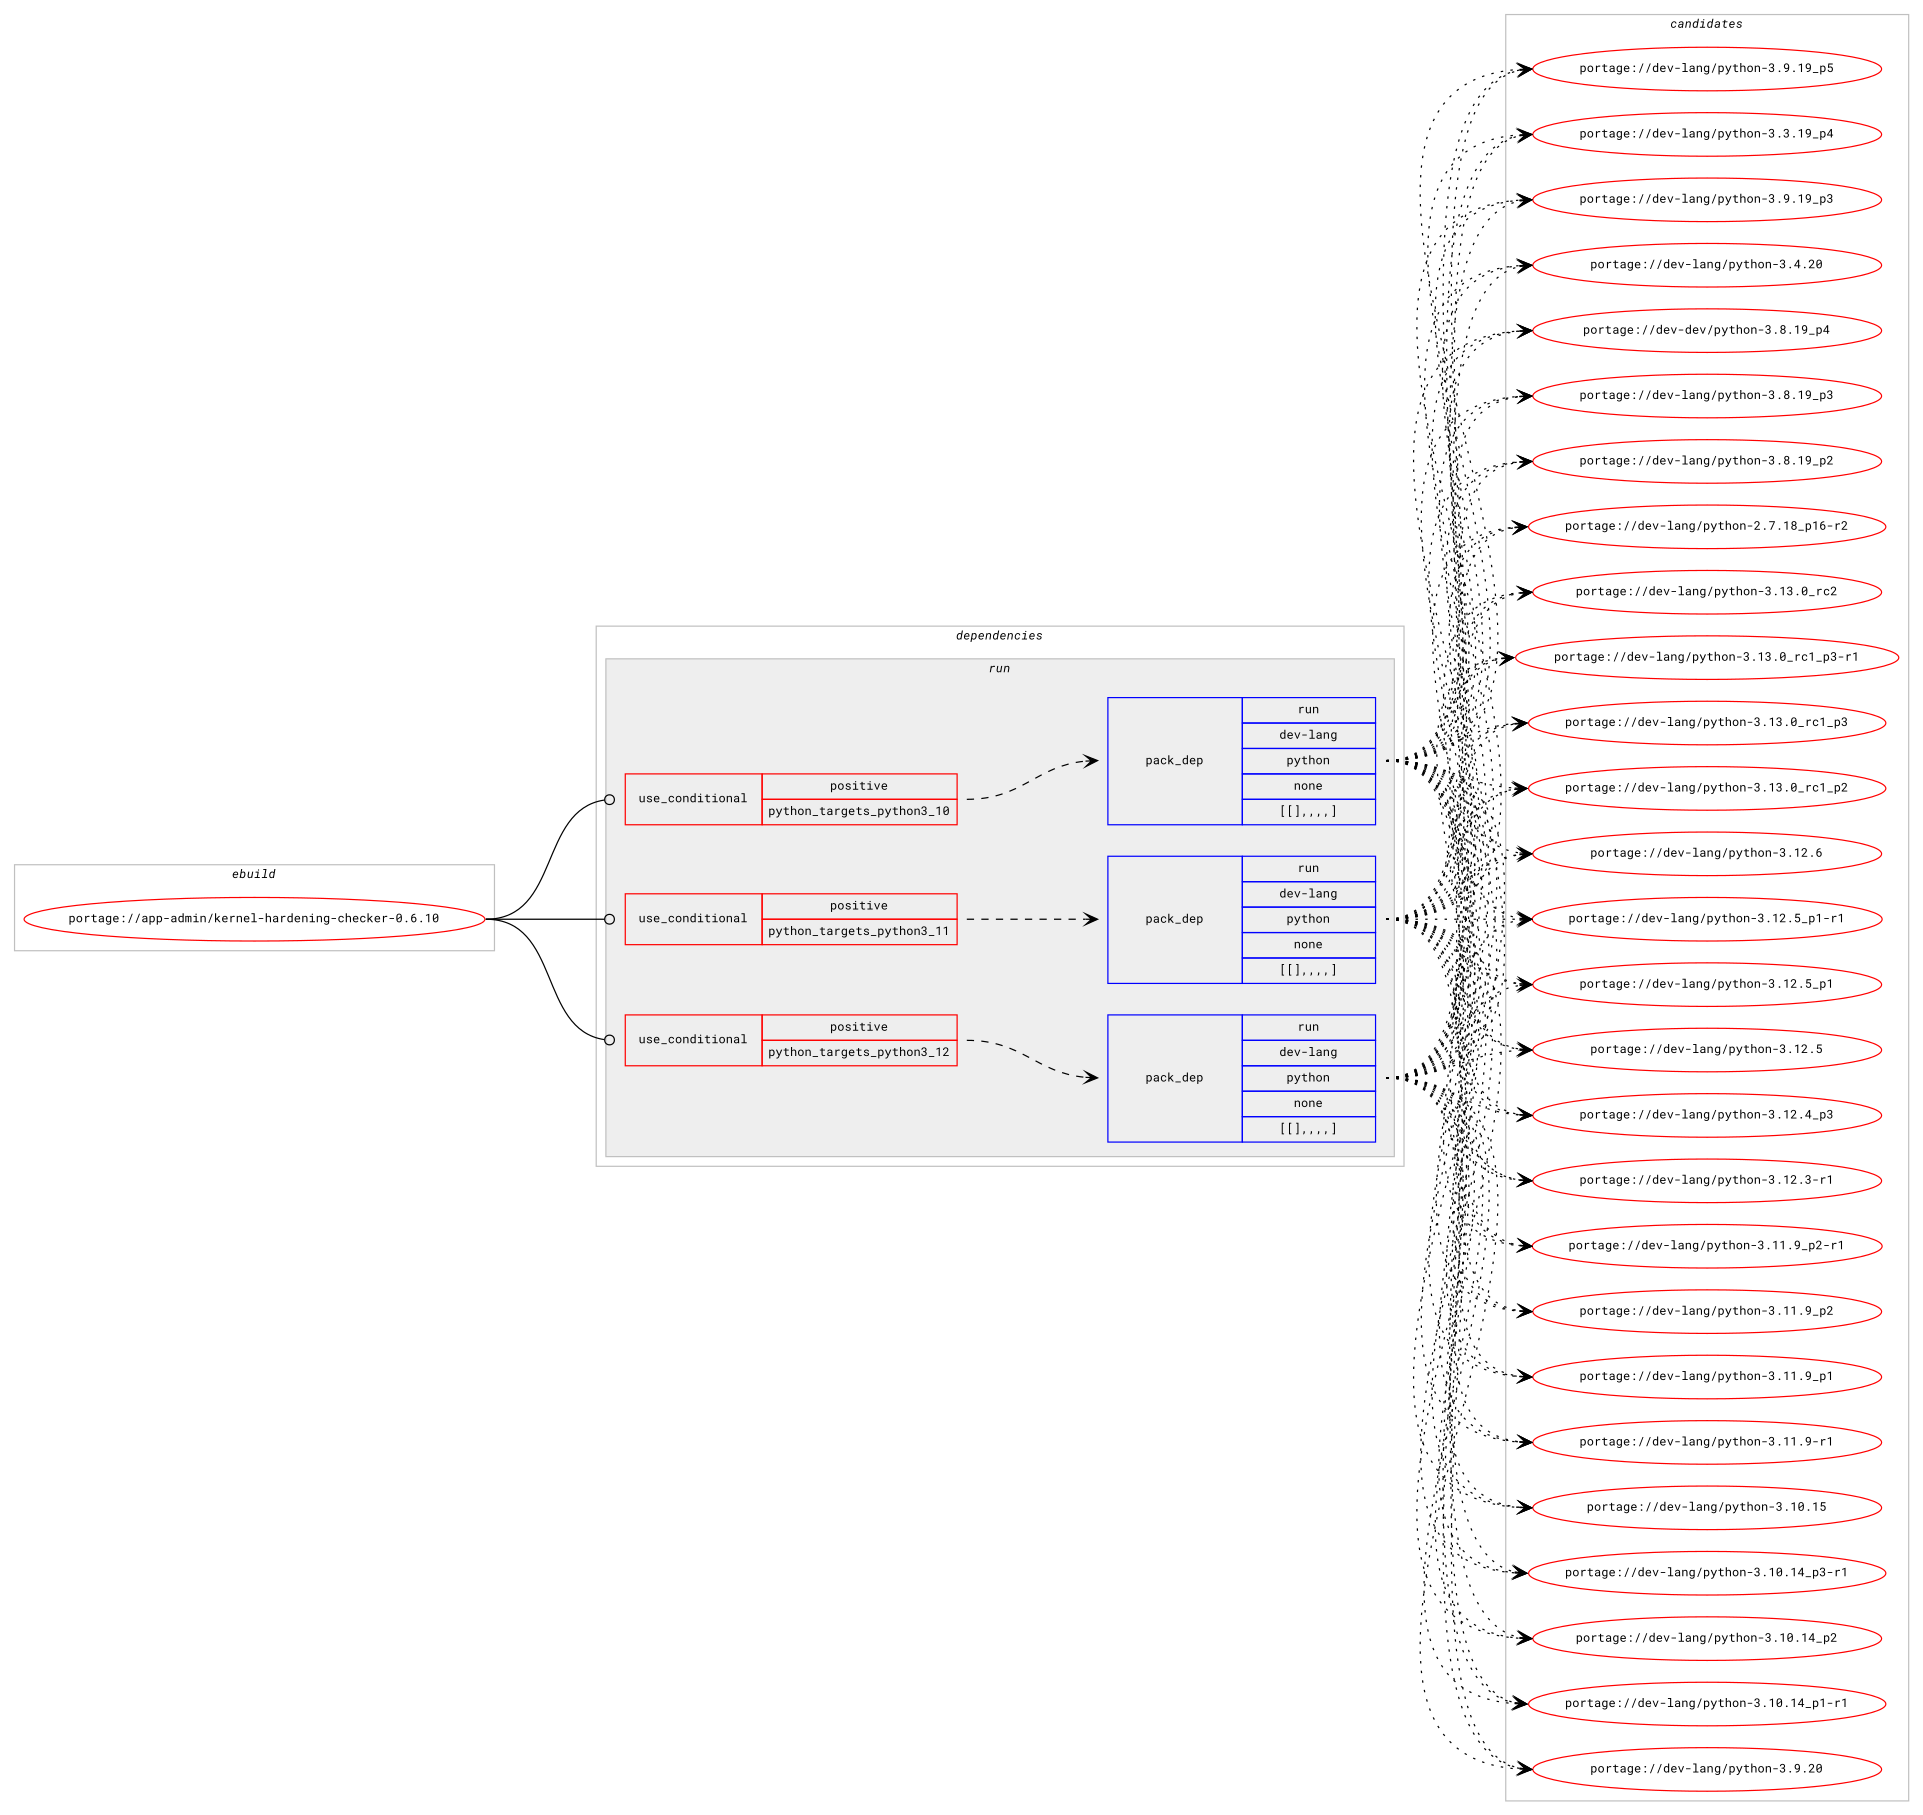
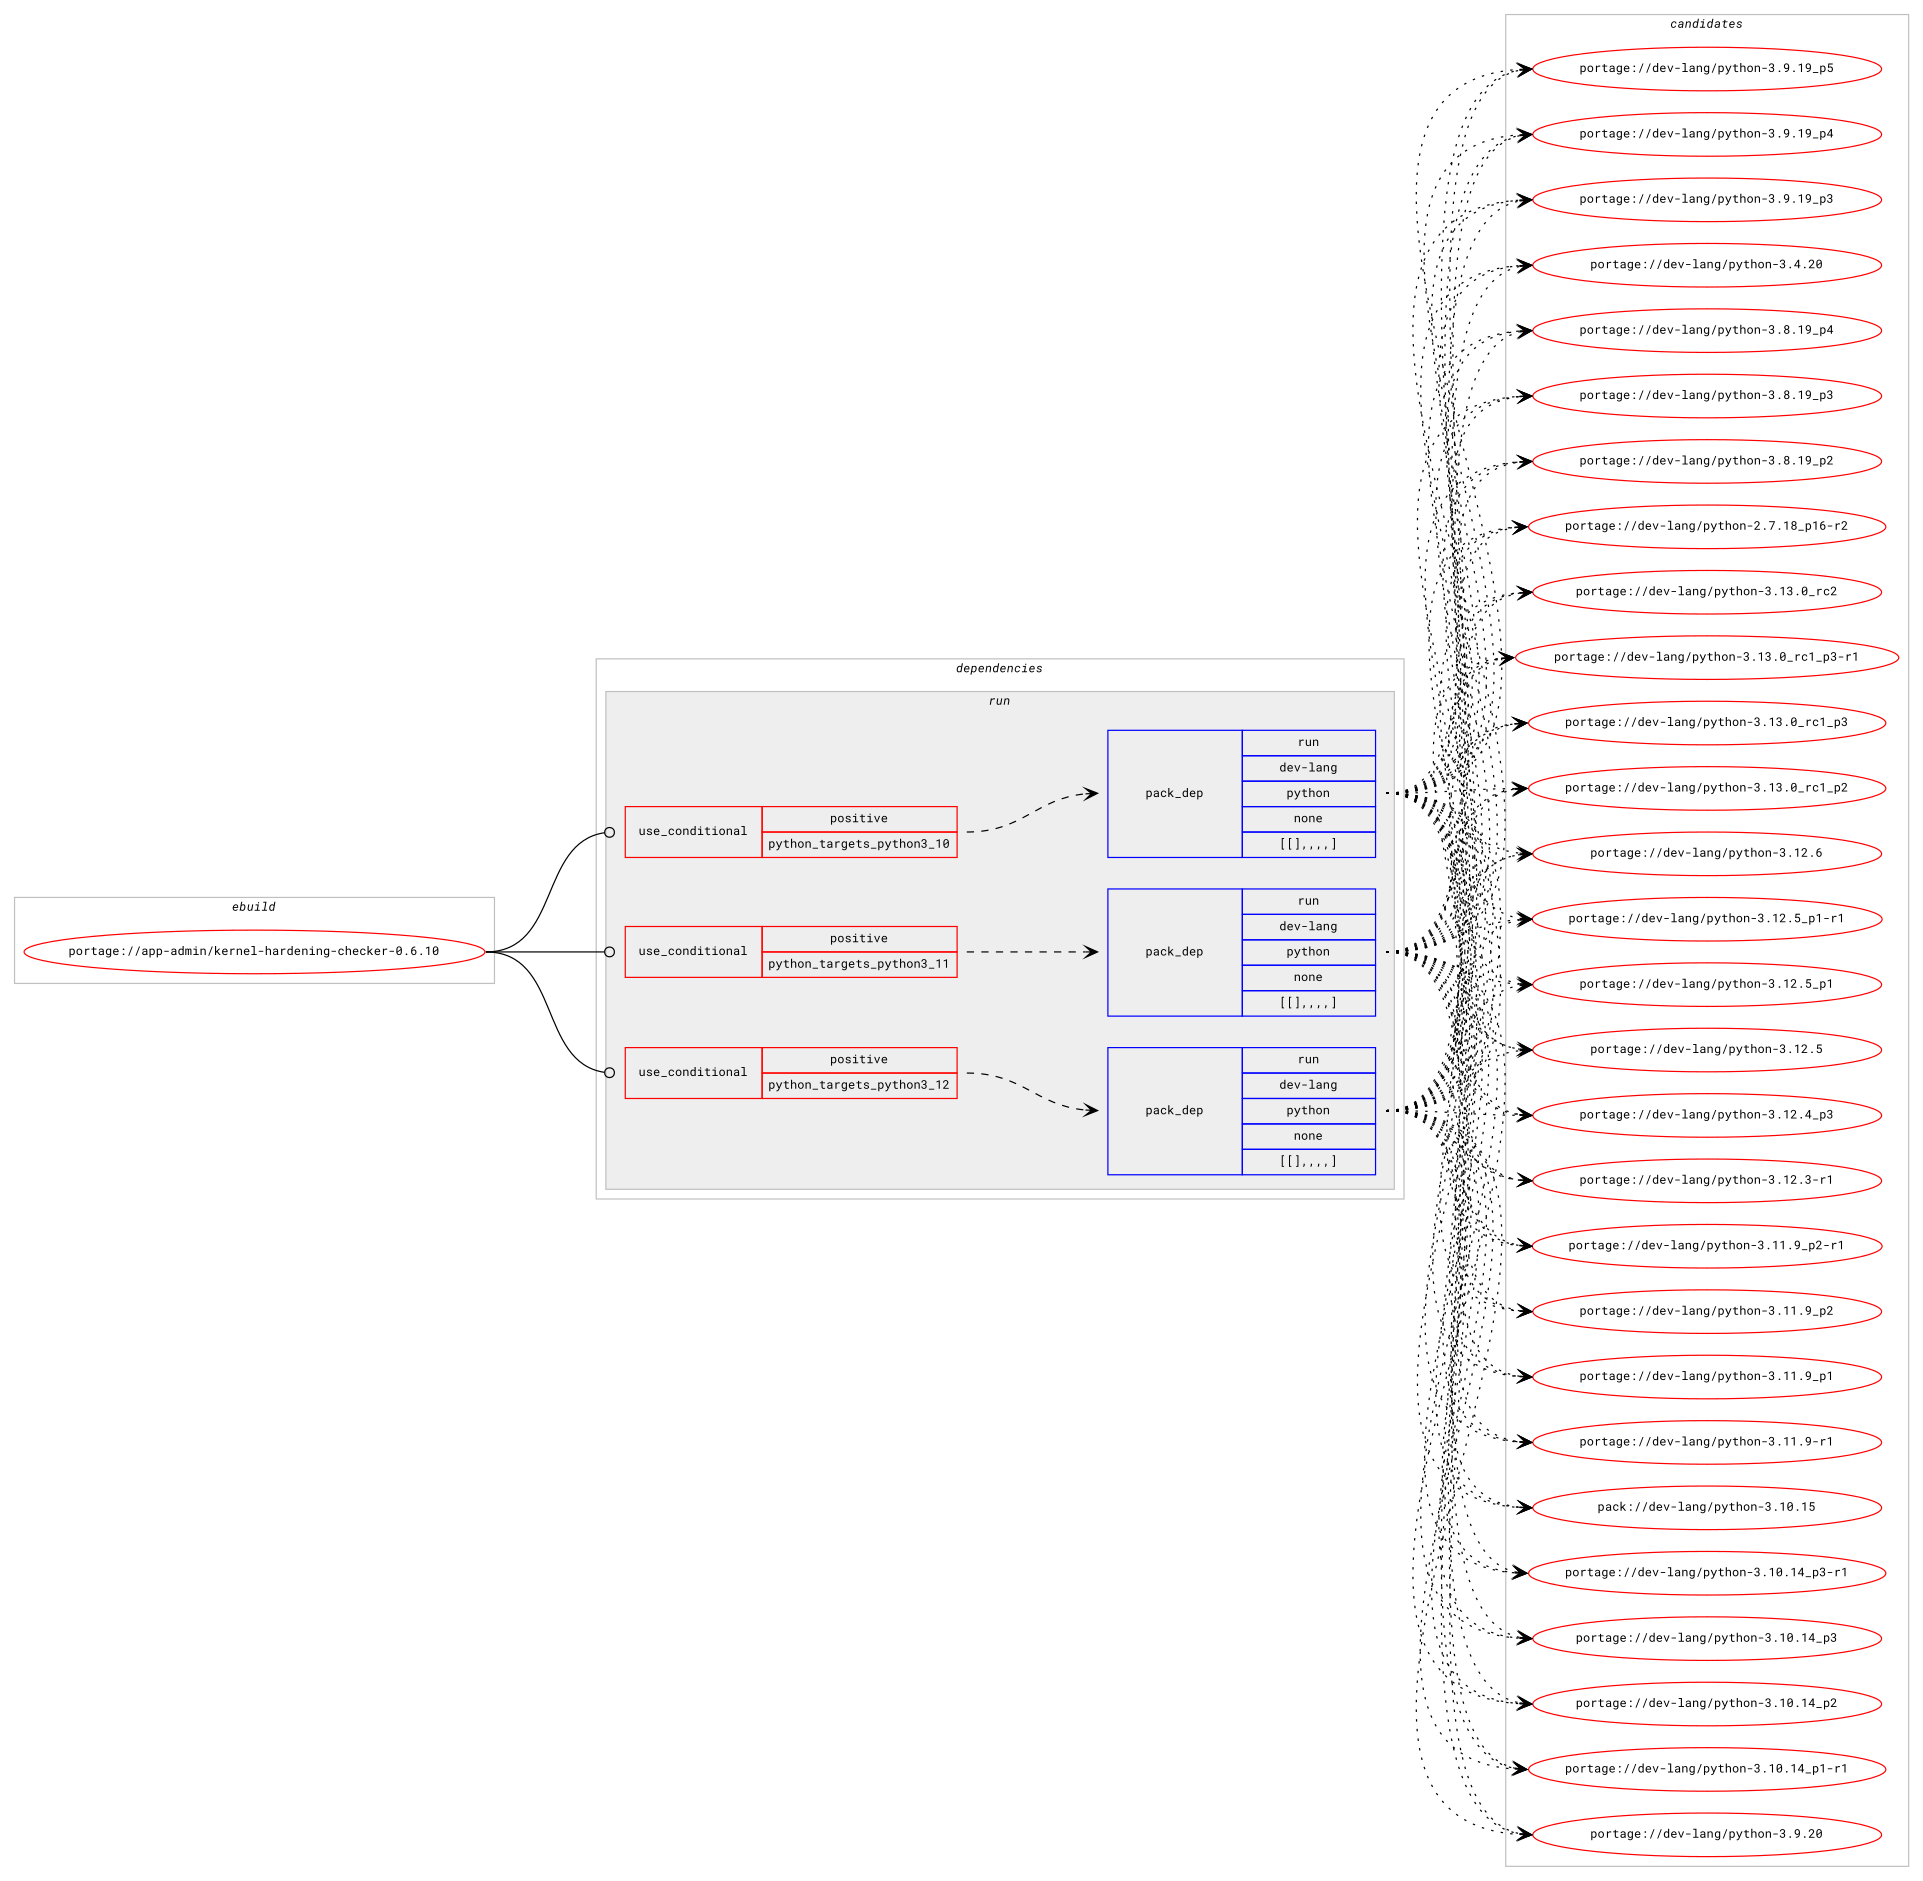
(1707, 134) -> (1707, 134)
(1707, 331) -> (1707, 331)
(1707, 1508) -> (1707, 1508)
none -> (1707, 1639)
